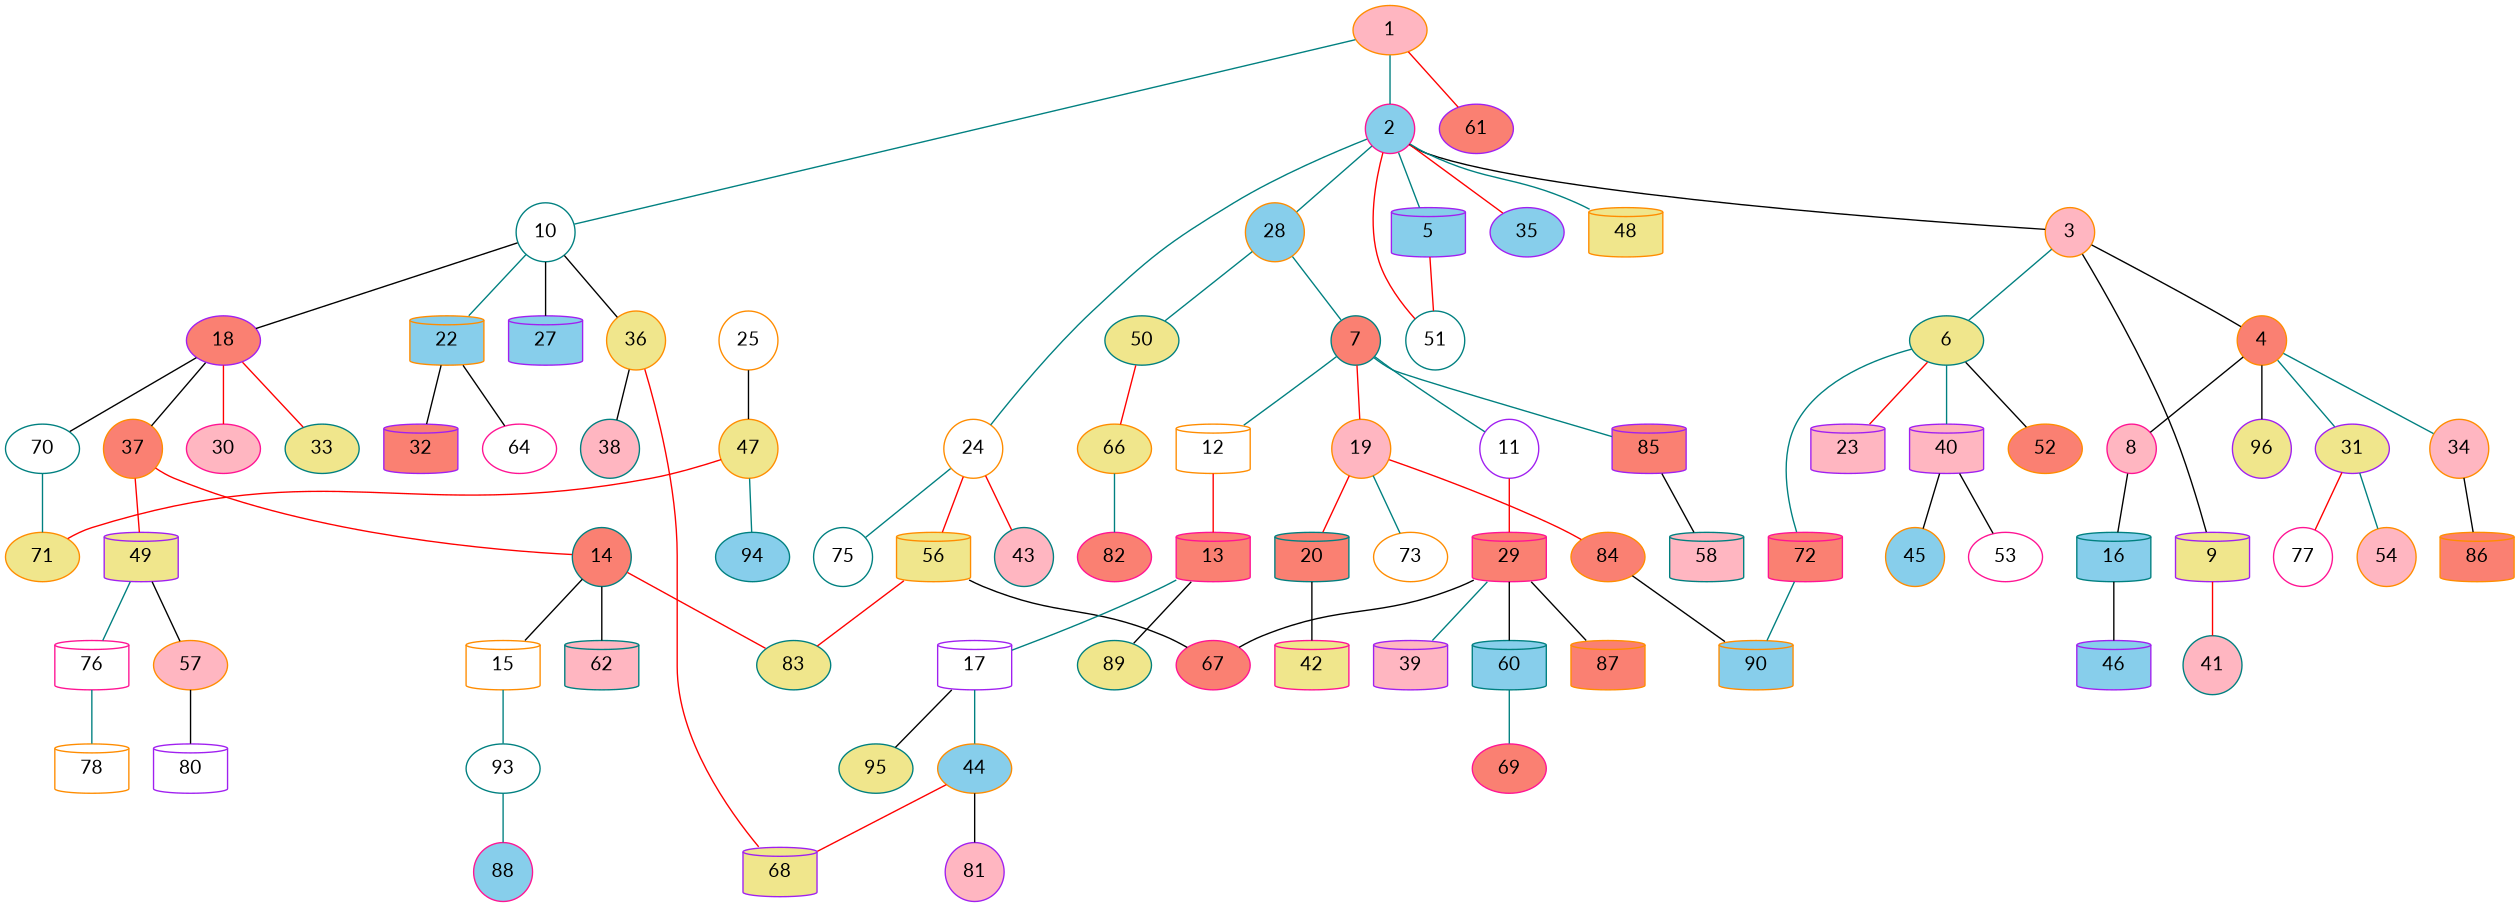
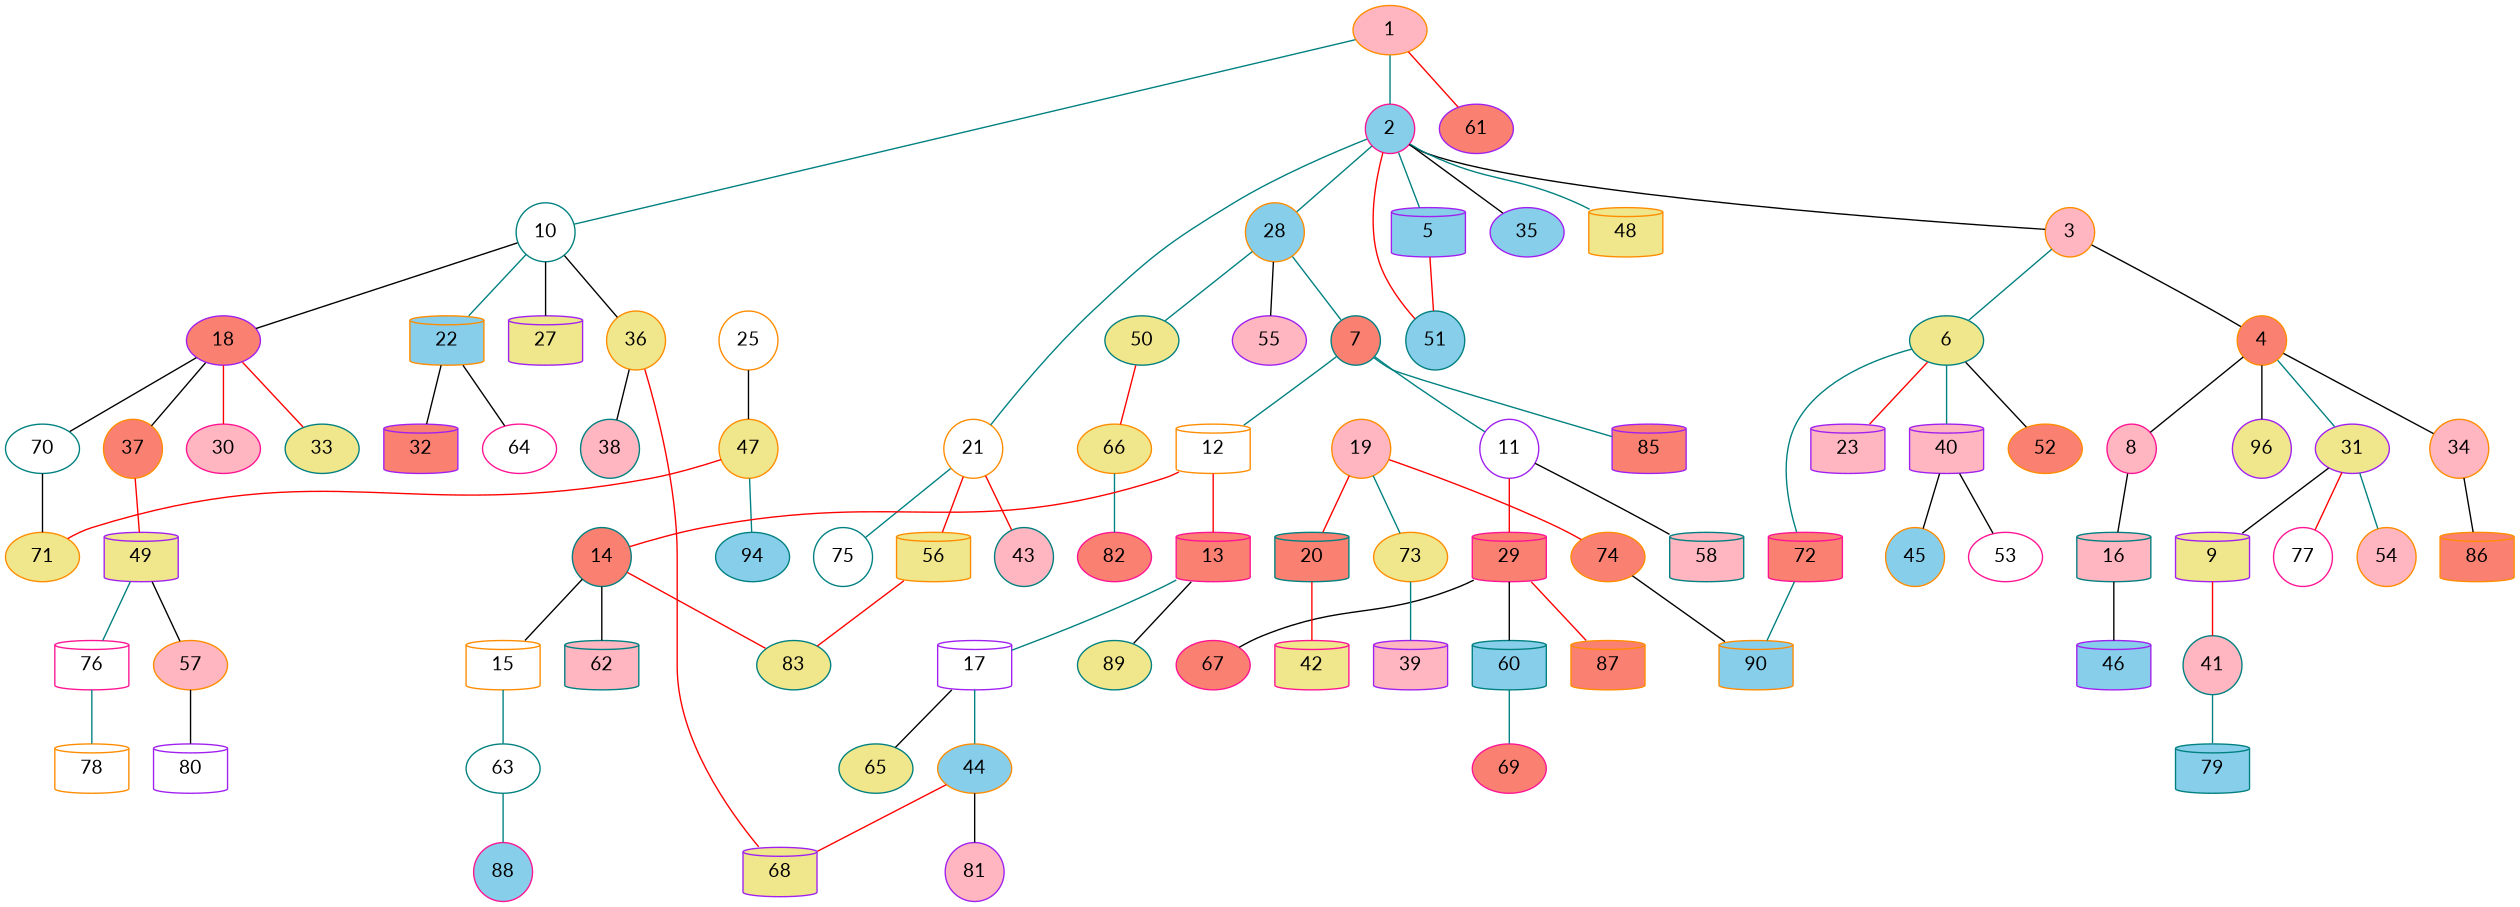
(1456, 179) -> (1456, 179)
(546, 341) -> (546, 341)
none -> (1269, 341)
(1435, 341) -> (1435, 341)
(2155, 389) -> (2285, 501)
(1358, 392) -> none
(2358, 393) -> (2358, 393)
(973, 449) -> (973, 449)
(42, 503) -> (42, 503)
(1678, 503) -> (1603, 498)
(360, 530) -> (919, 512)
(1411, 557) -> (1411, 557)
(1608, 557) -> (1608, 557)
(2114, 557) -> (2114, 557)
(1312, 611) -> (1312, 611)
(1460, 611) -> (1411, 611)
(1559, 611) -> (1559, 611)
(1079, 612) -> none
(503, 769) -> (503, 769)
(876, 769) -> (876, 769)
none -> (2213, 769)
